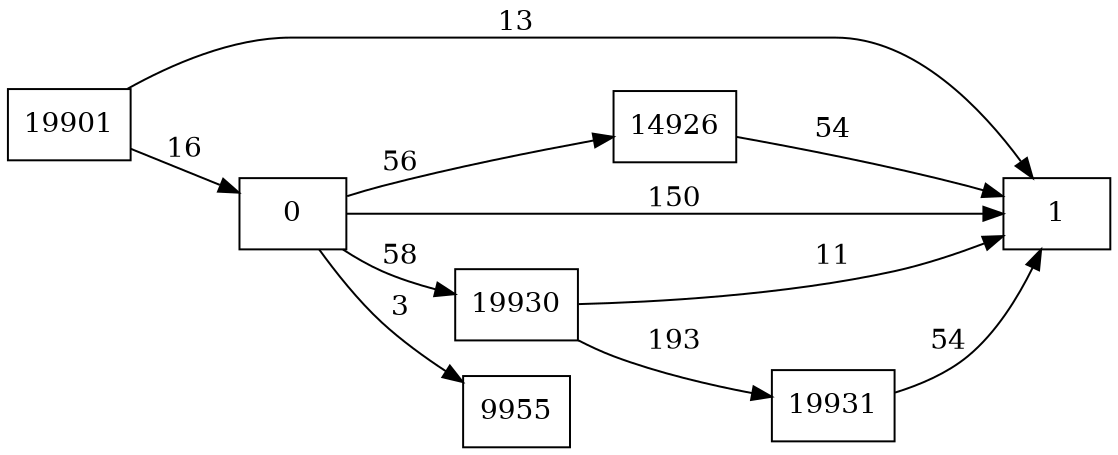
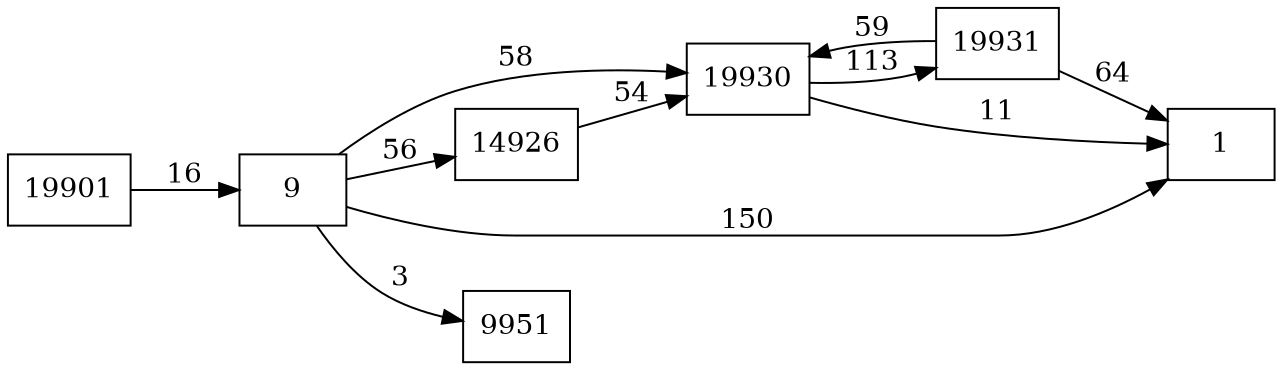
(592, 38) -> none
none -> (882, 43)
(861, 161) -> (623, 115)
(293, 214) -> (293, 190)
(675, 341) -> (873, 62)
(949, 341) -> (1113, 74)
(517, 412) -> (517, 327)
